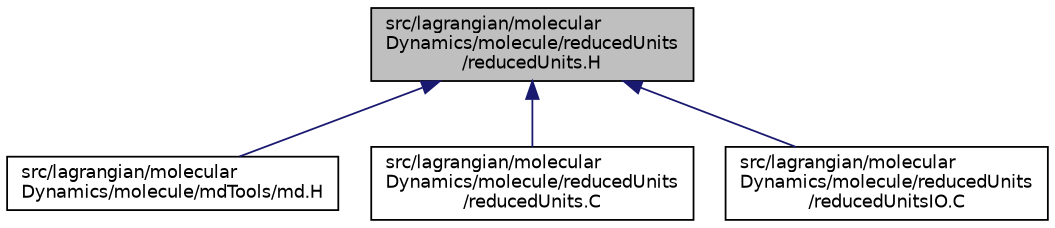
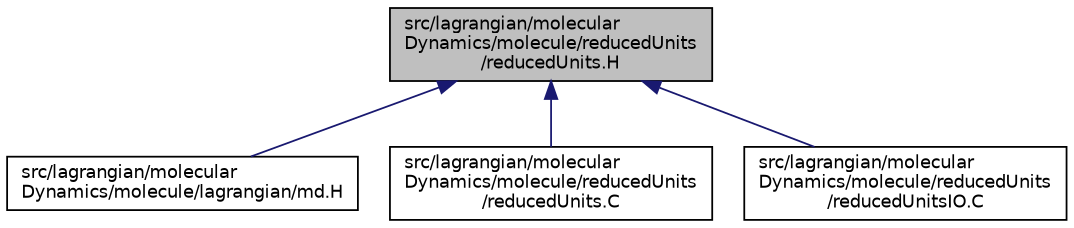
(173, 183) -> (183, 183)
